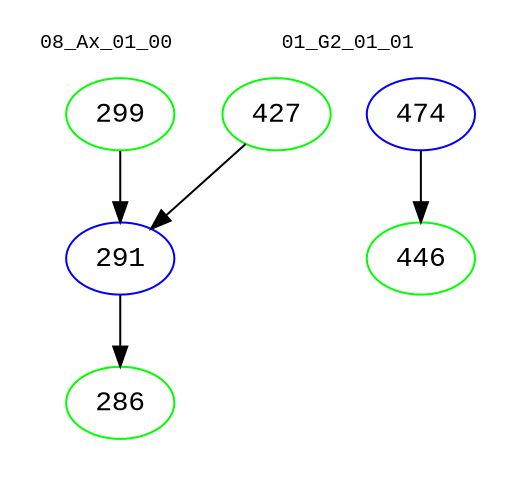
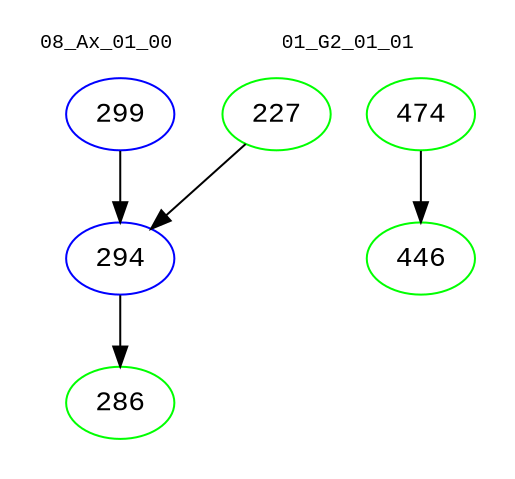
(120, 114) -> (120, 114)
(277, 114) -> (277, 114)
(421, 114) -> (421, 114)
(120, 259) -> (120, 259)
